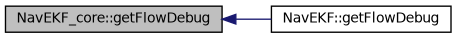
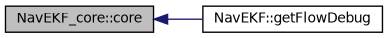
(114, 19) -> (80, 19)
